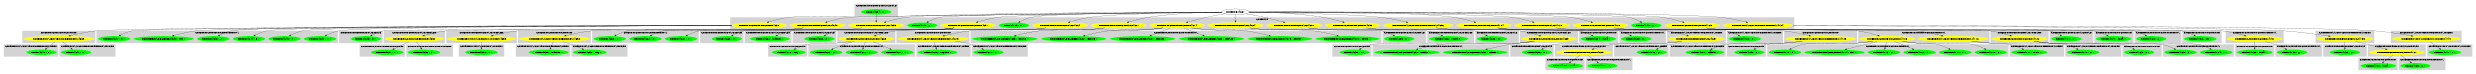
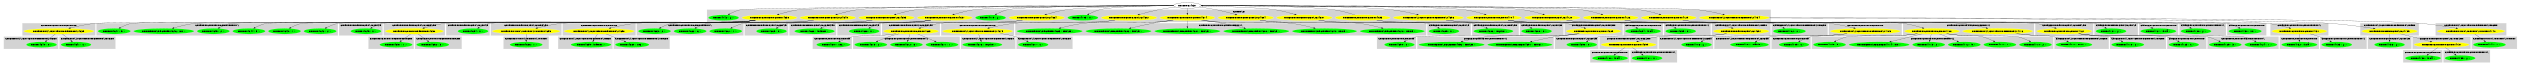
(1299, 14) -> (1298, 7)
(876, 18) -> (675, 22)
